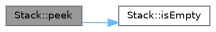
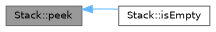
(95, 23) -> (105, 9)
